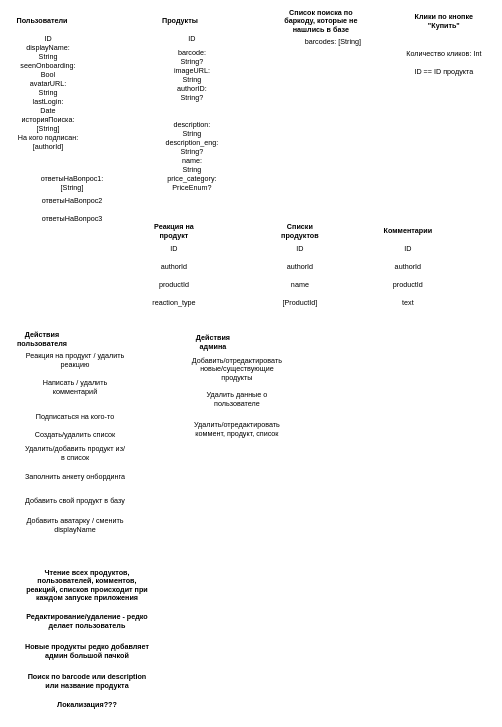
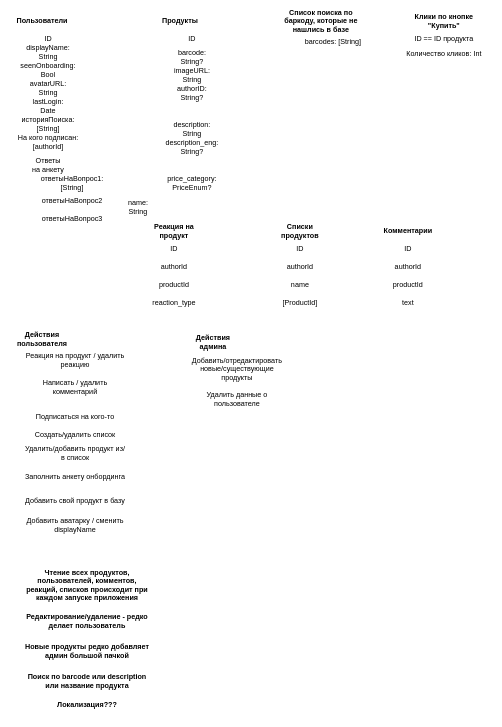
(444, 72) -> (444, 39)
none -> (48, 165)
(192, 165) -> (138, 207)
(237, 429) -> none
